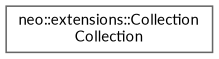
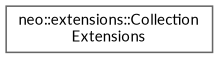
(109, 29) -> (109, 29)
